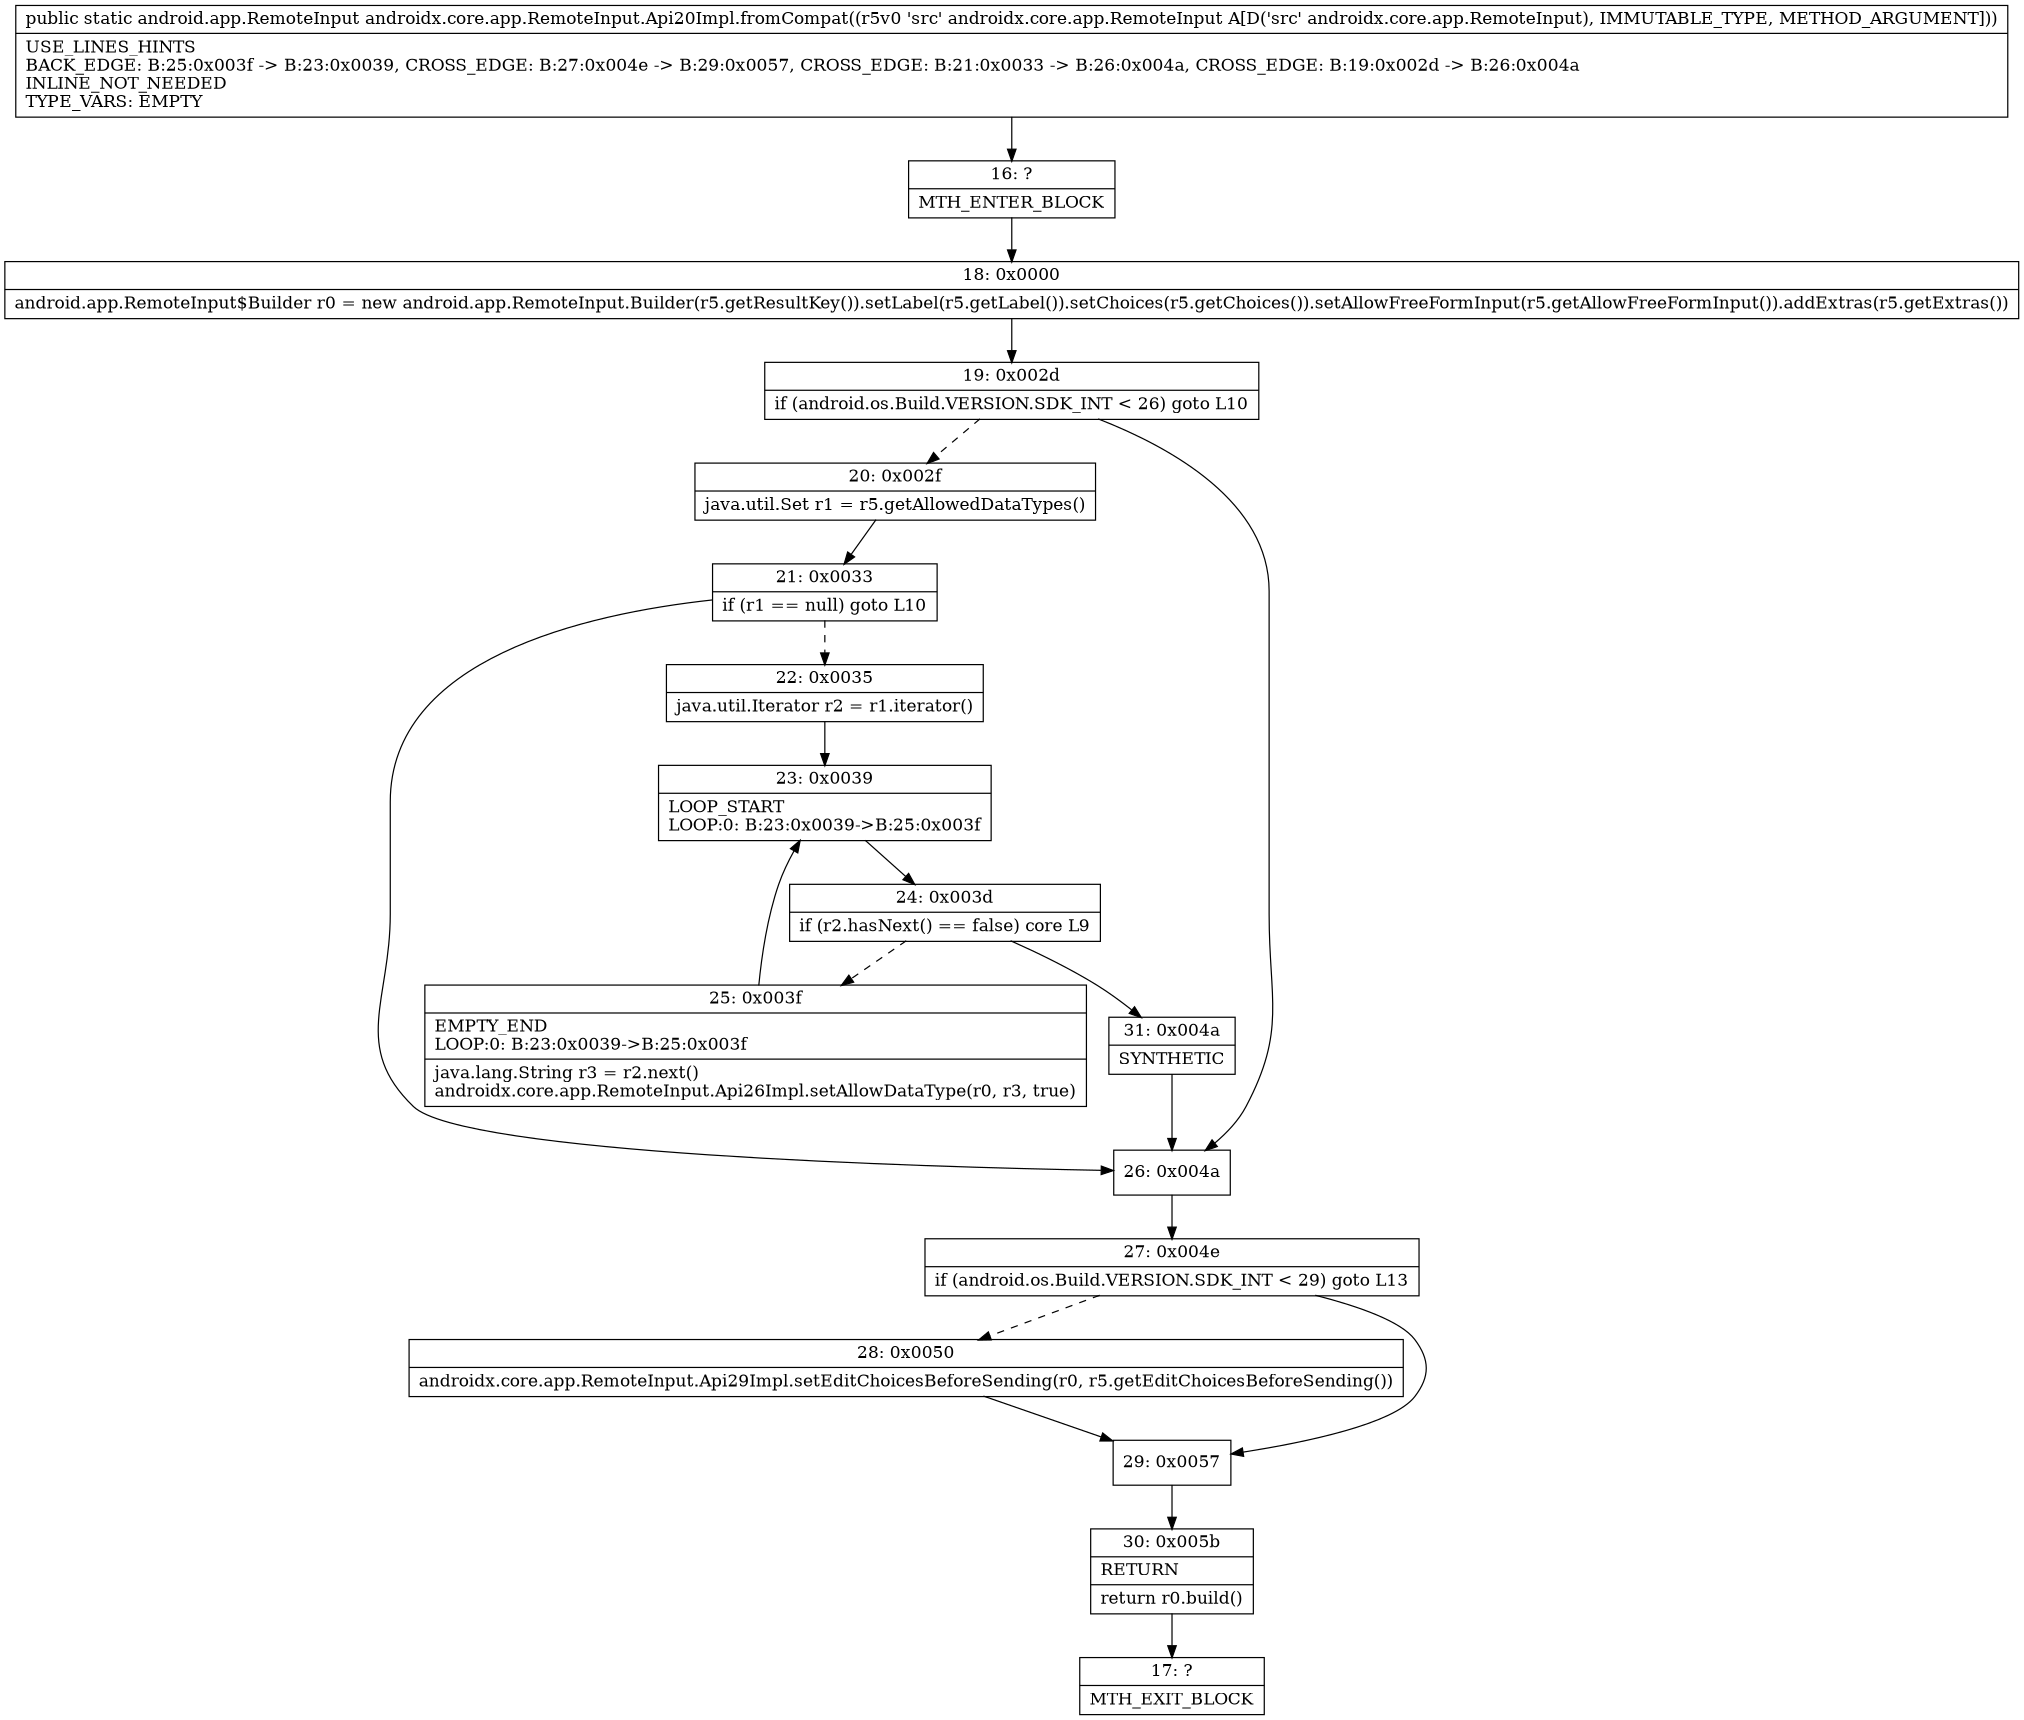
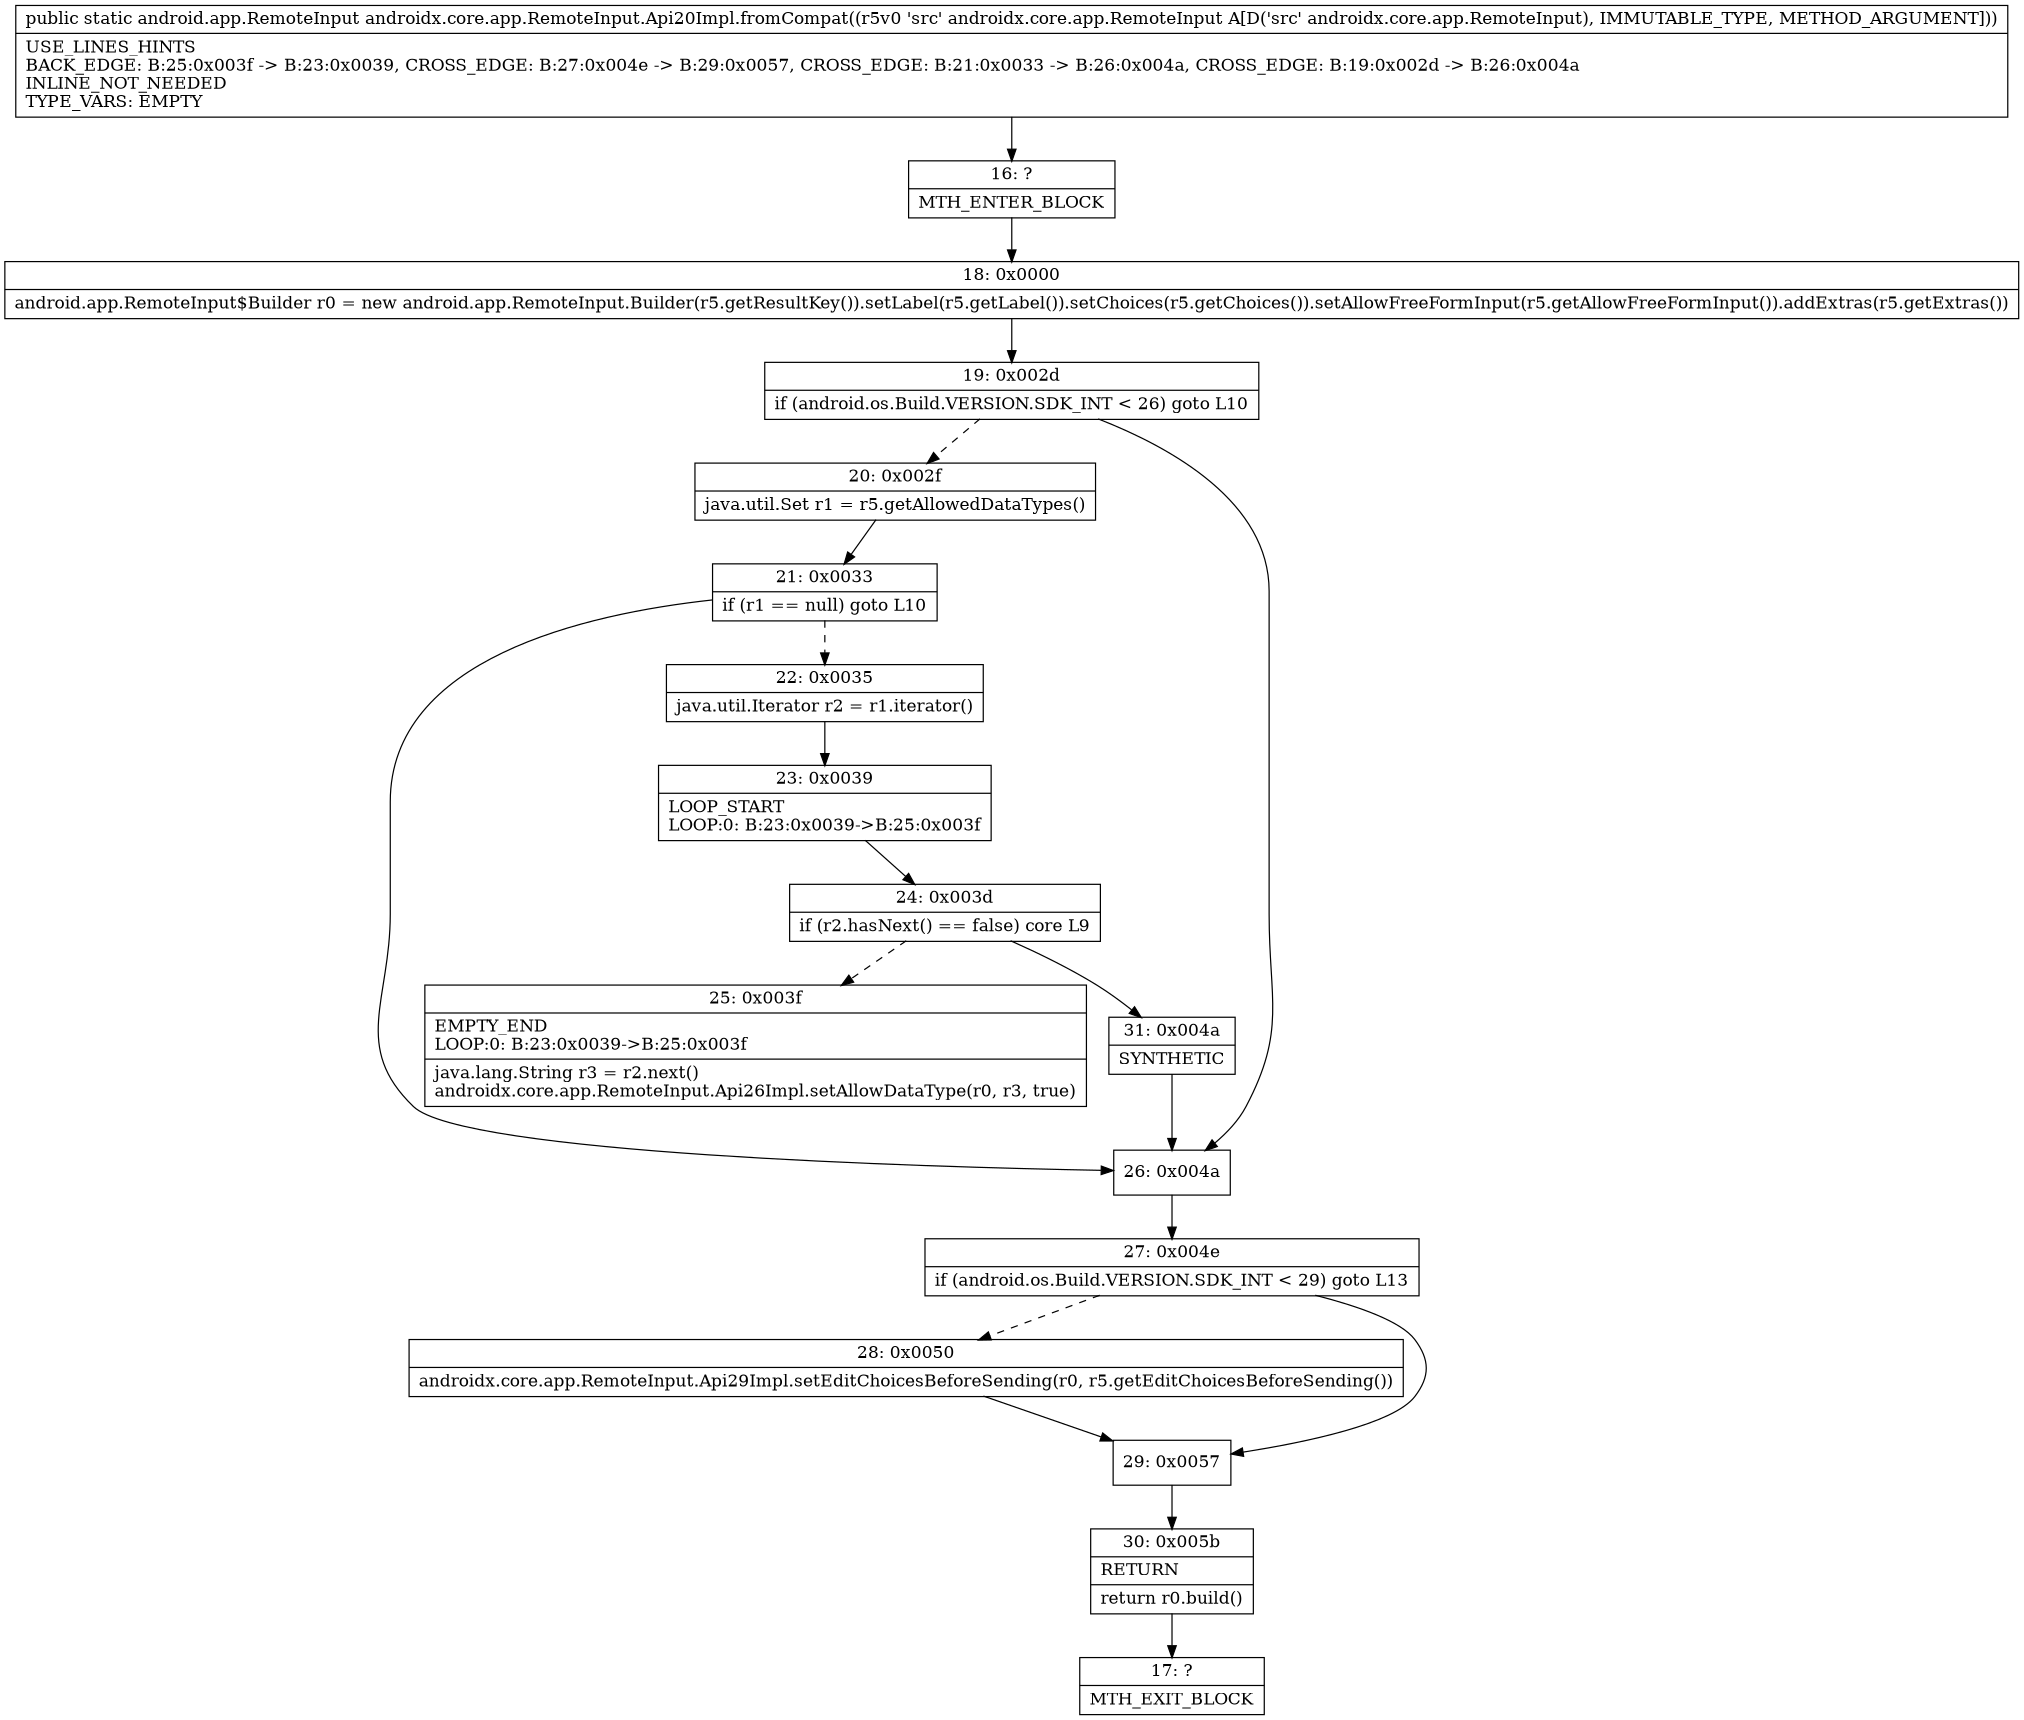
(770, 916) -> none
